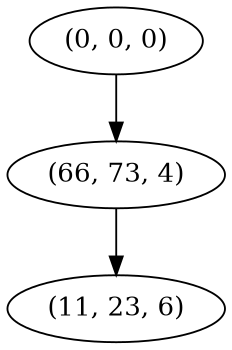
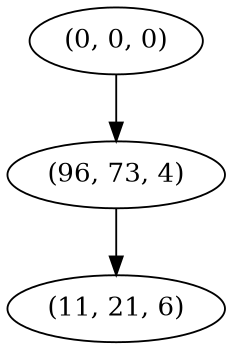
(116, 175) -> (116, 175)
(116, 309) -> (116, 309)
